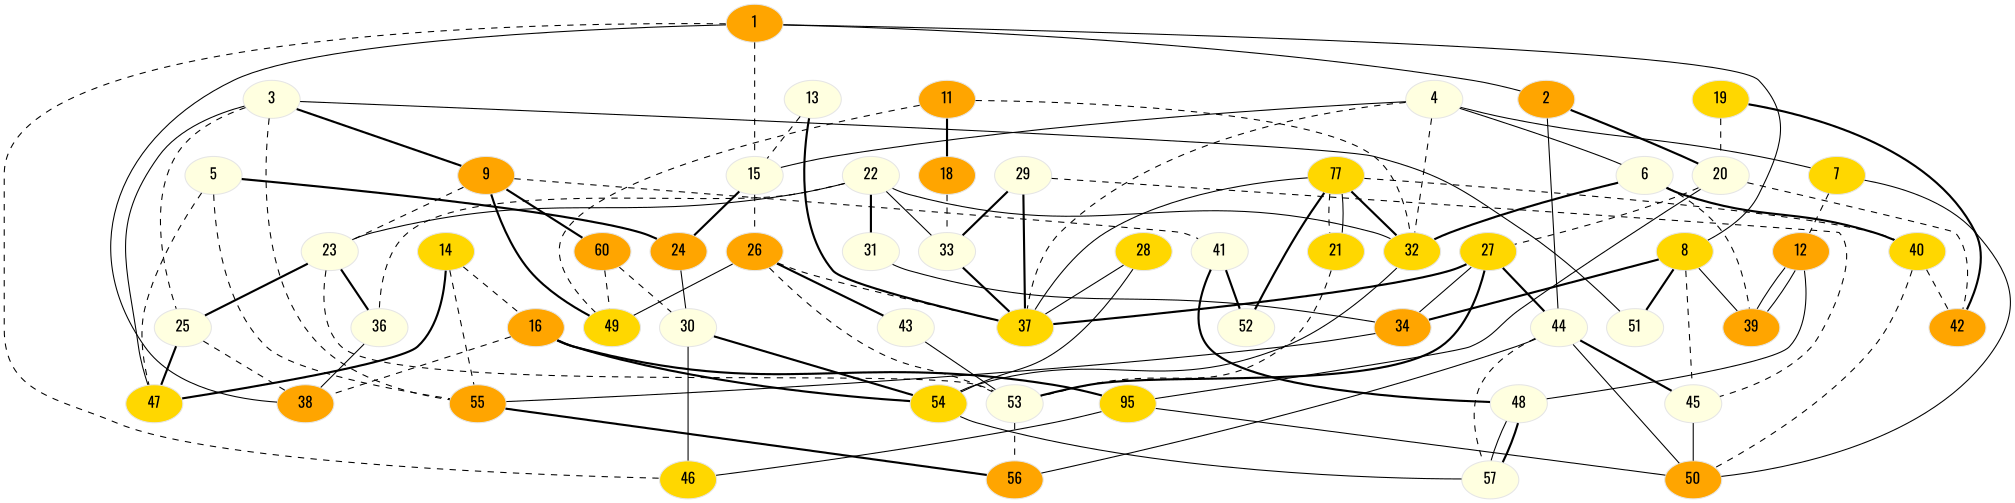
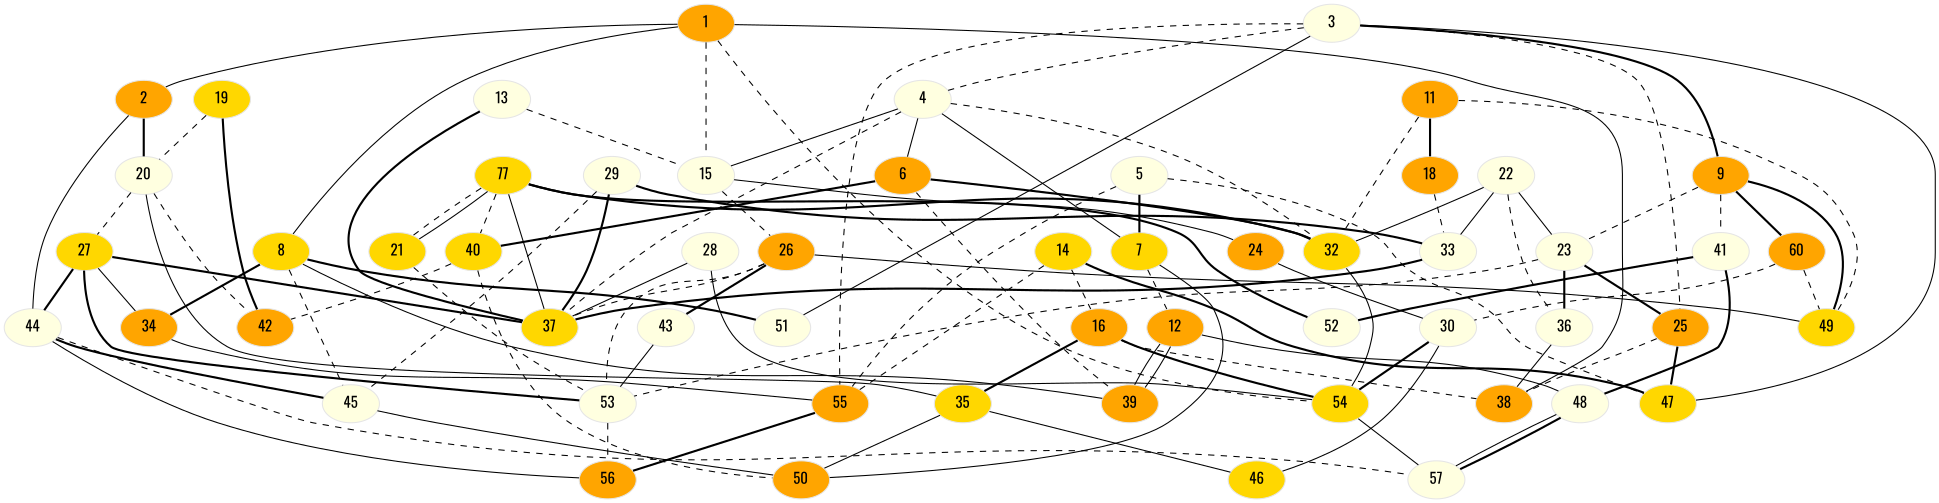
none -> (1125, 54)
(1645, 175) -> (903, 175)
(451, 201) -> (1139, 214)
(717, 213) -> (985, 203)
(4, 221) -> (943, 274)
(871, 252) -> none
(1144, 252) -> (710, 252)
(183, 328) -> (1681, 328)
(1128, 404) -> (963, 404)
(1626, 404) -> none
